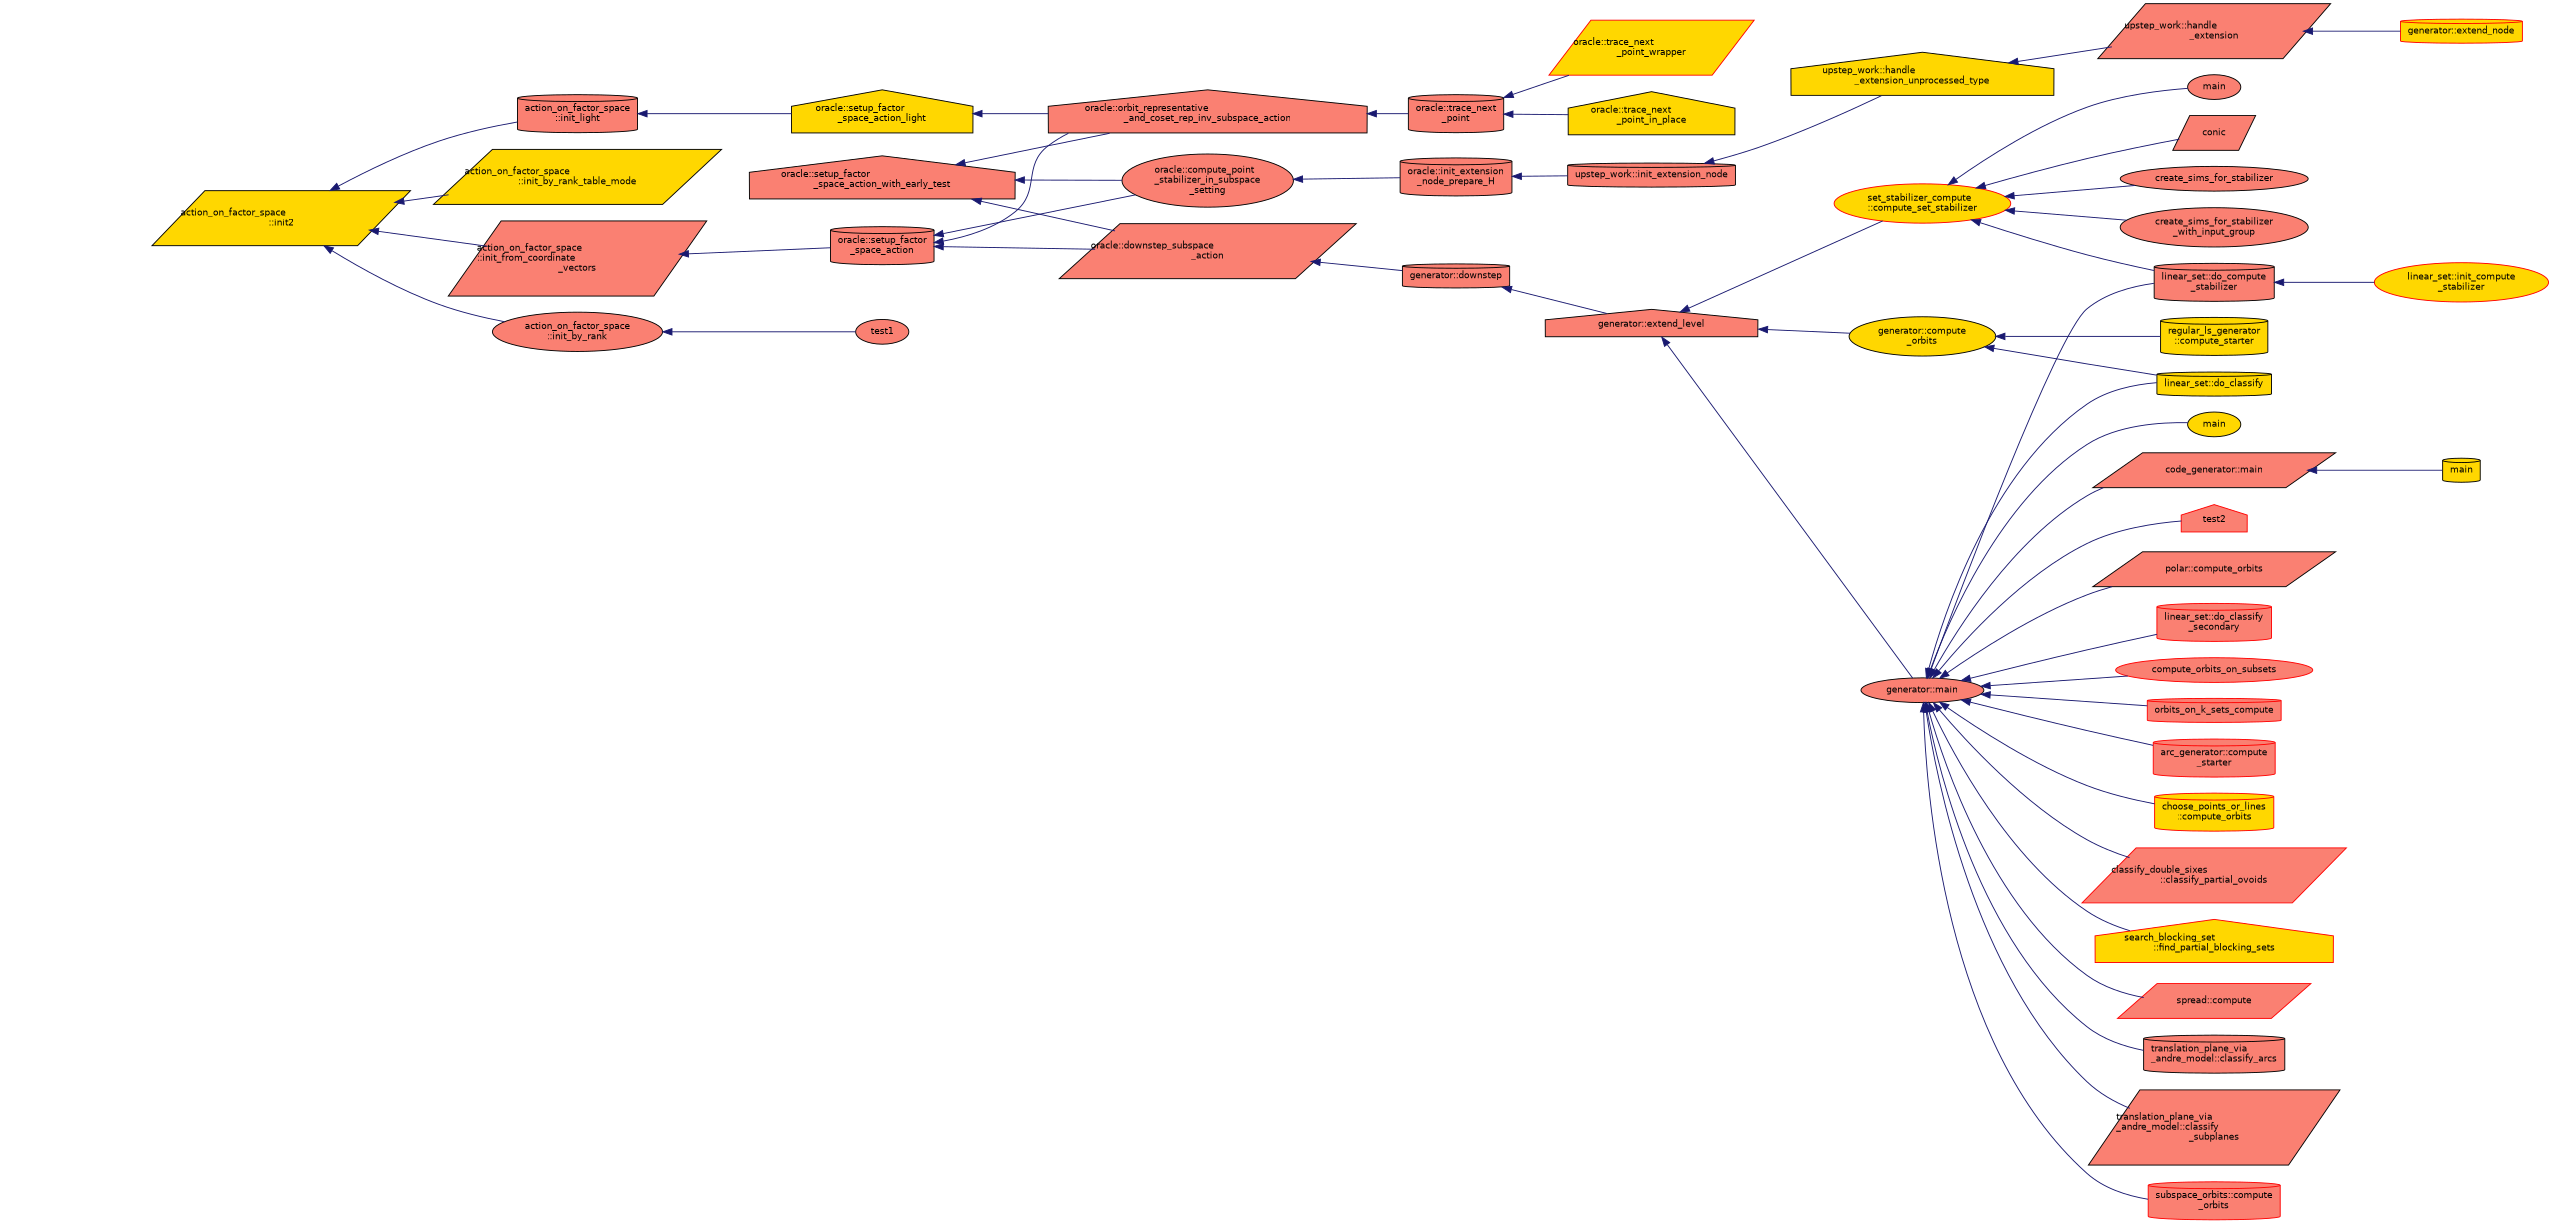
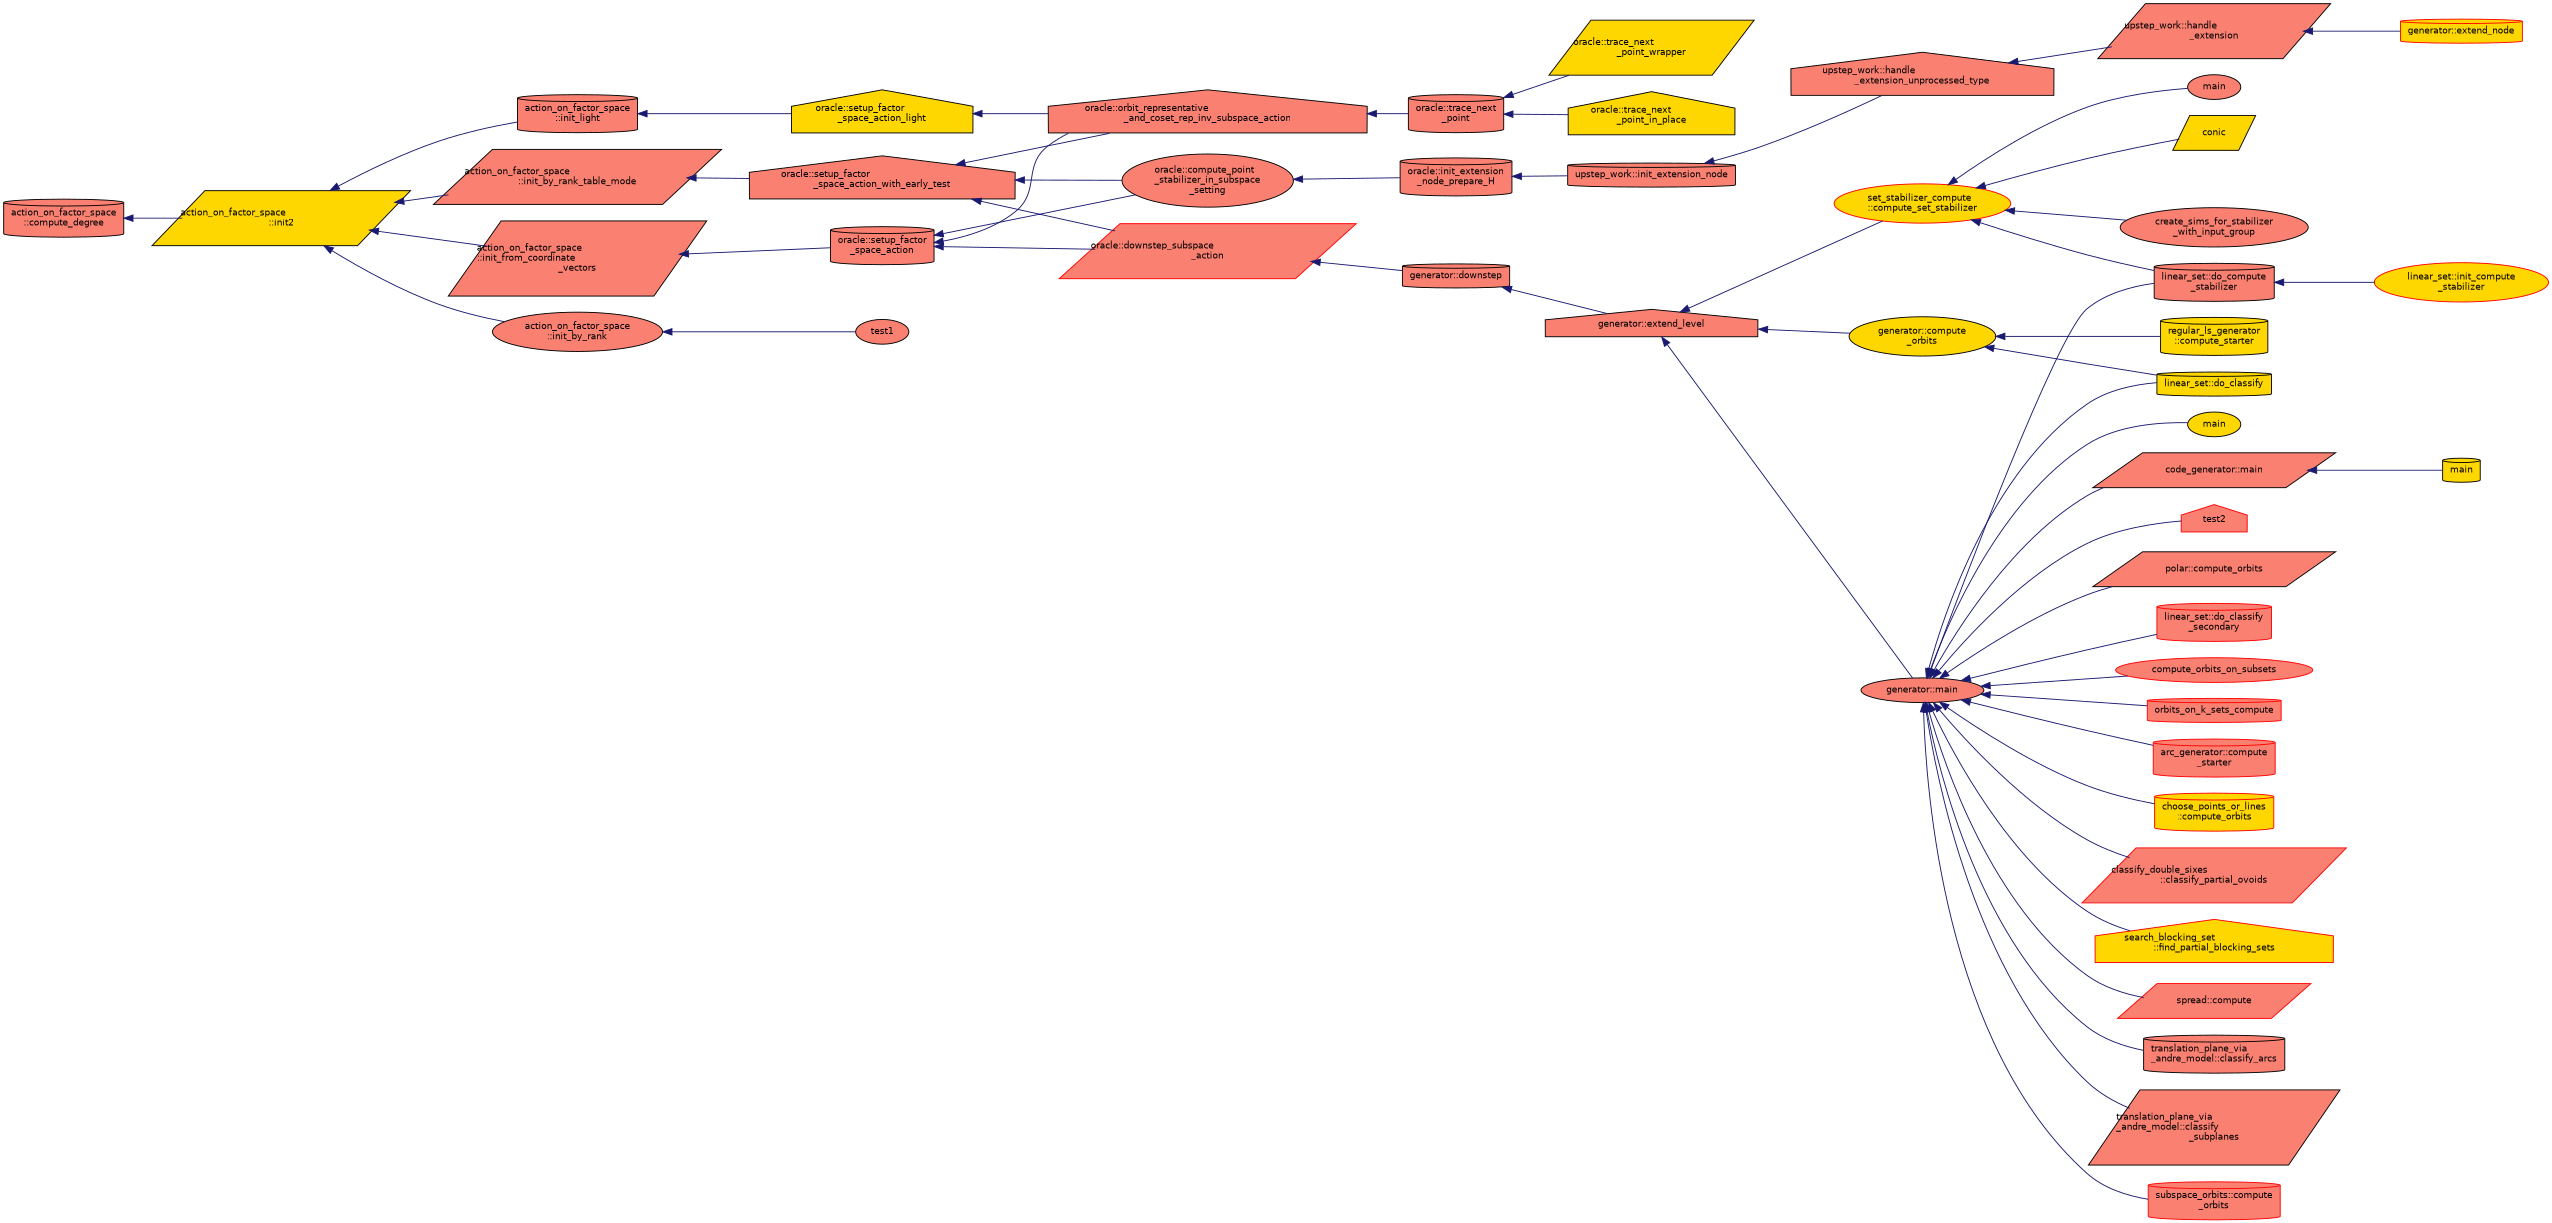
(1652, 48) -> (1652, 48)
(1922, 76) -> (1922, 76)
(2214, 133) -> (2214, 133)
(578, 177) -> (578, 177)
none -> (723, 178)
(2214, 179) -> none
none -> (64, 218)
(1208, 251) -> (1208, 251)
